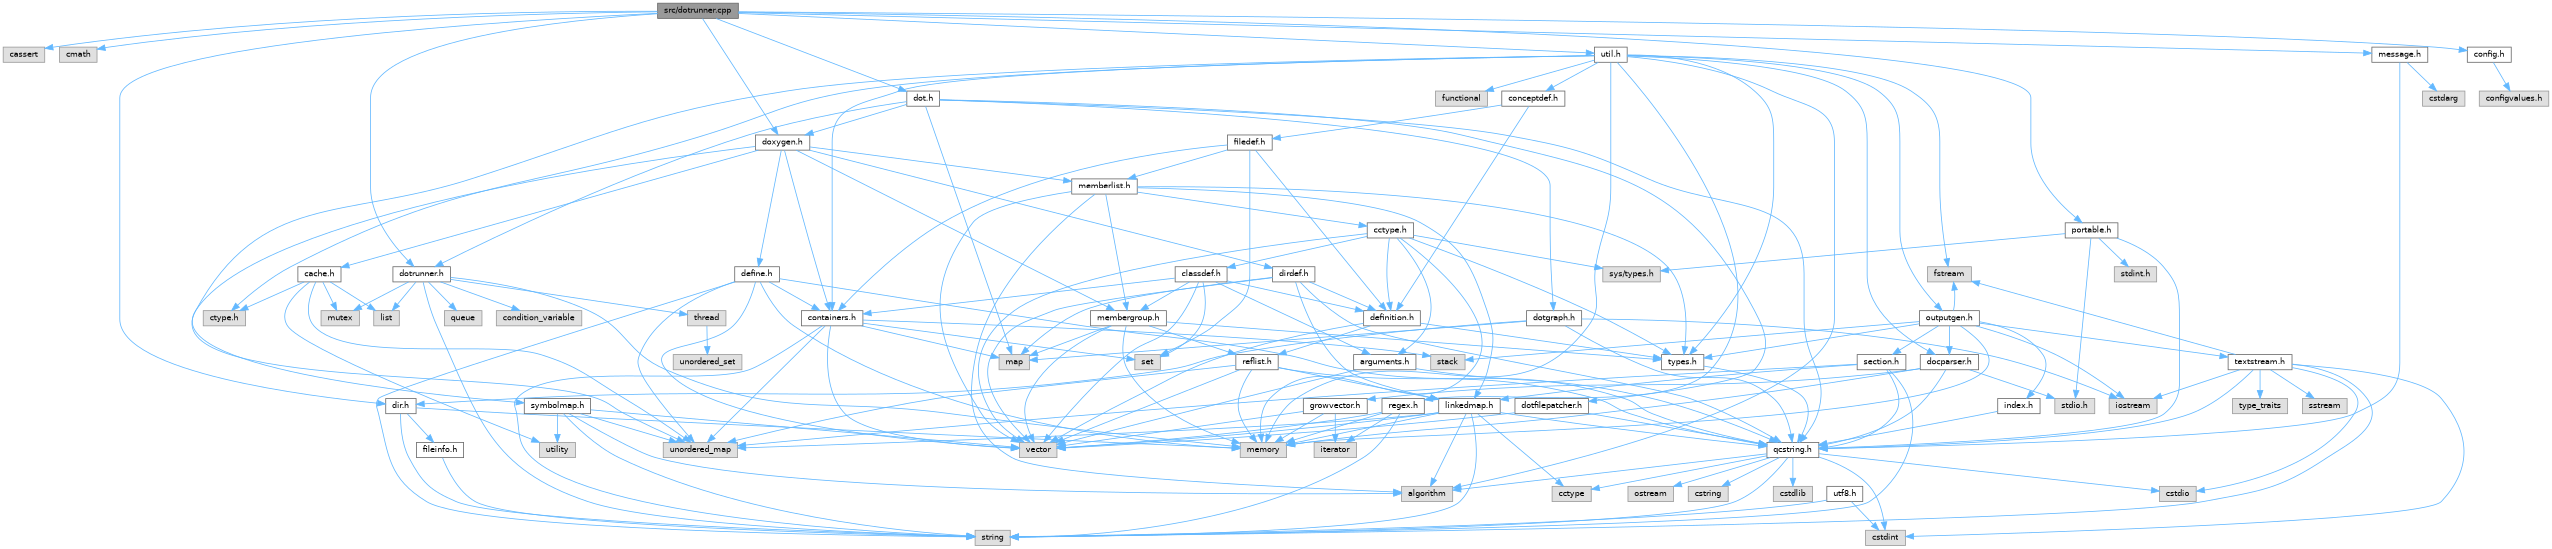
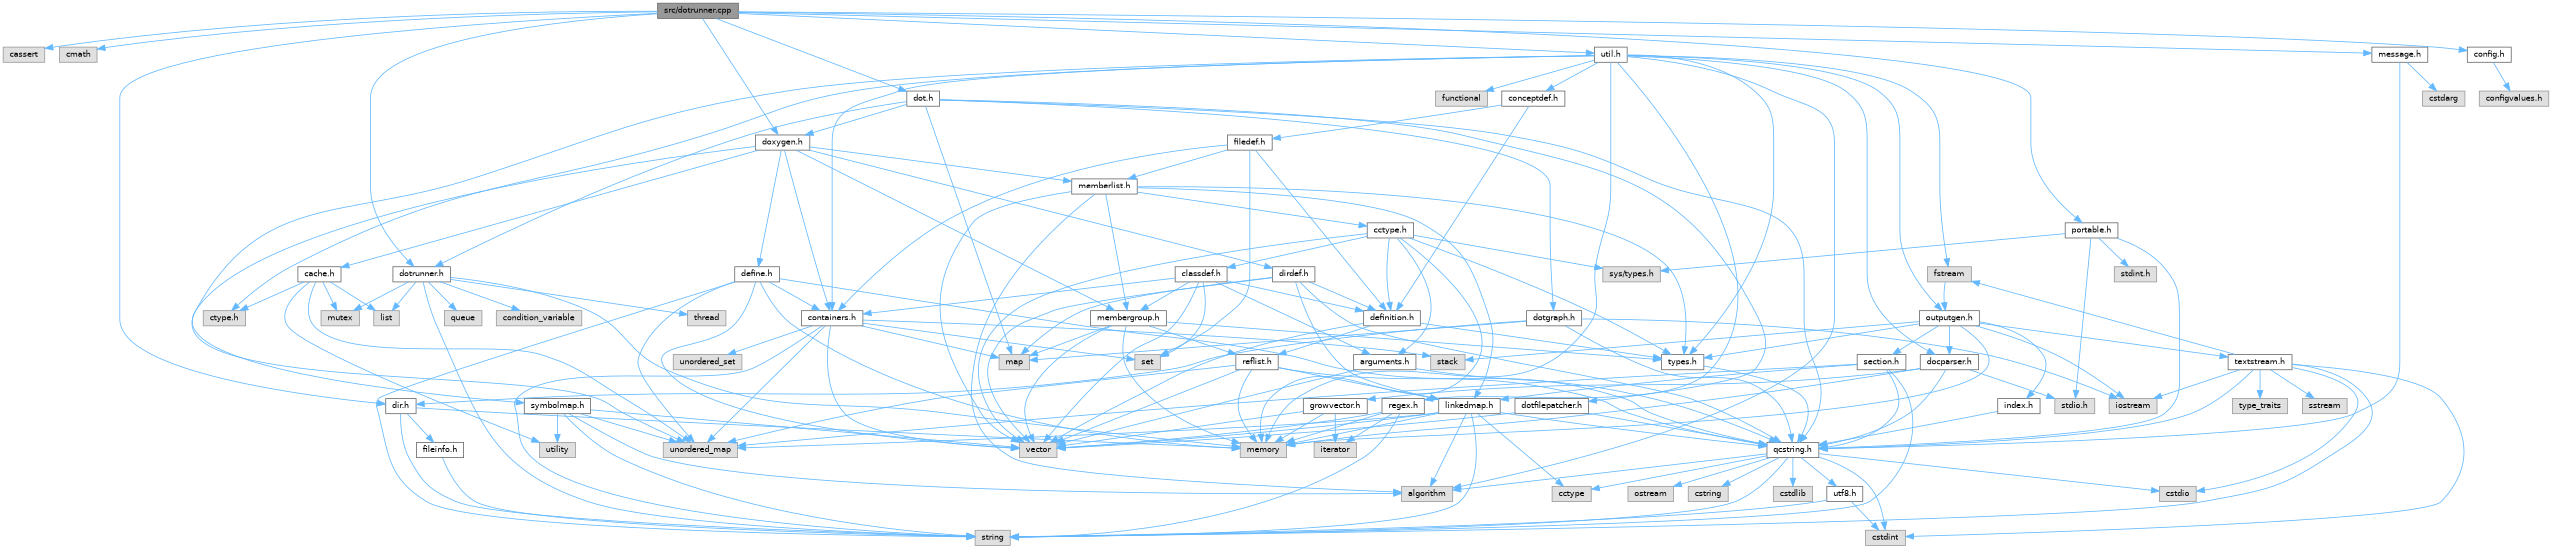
(1955, 300) -> (1944, 292)
(707, 334) -> (774, 339)
none -> (1816, 469)
